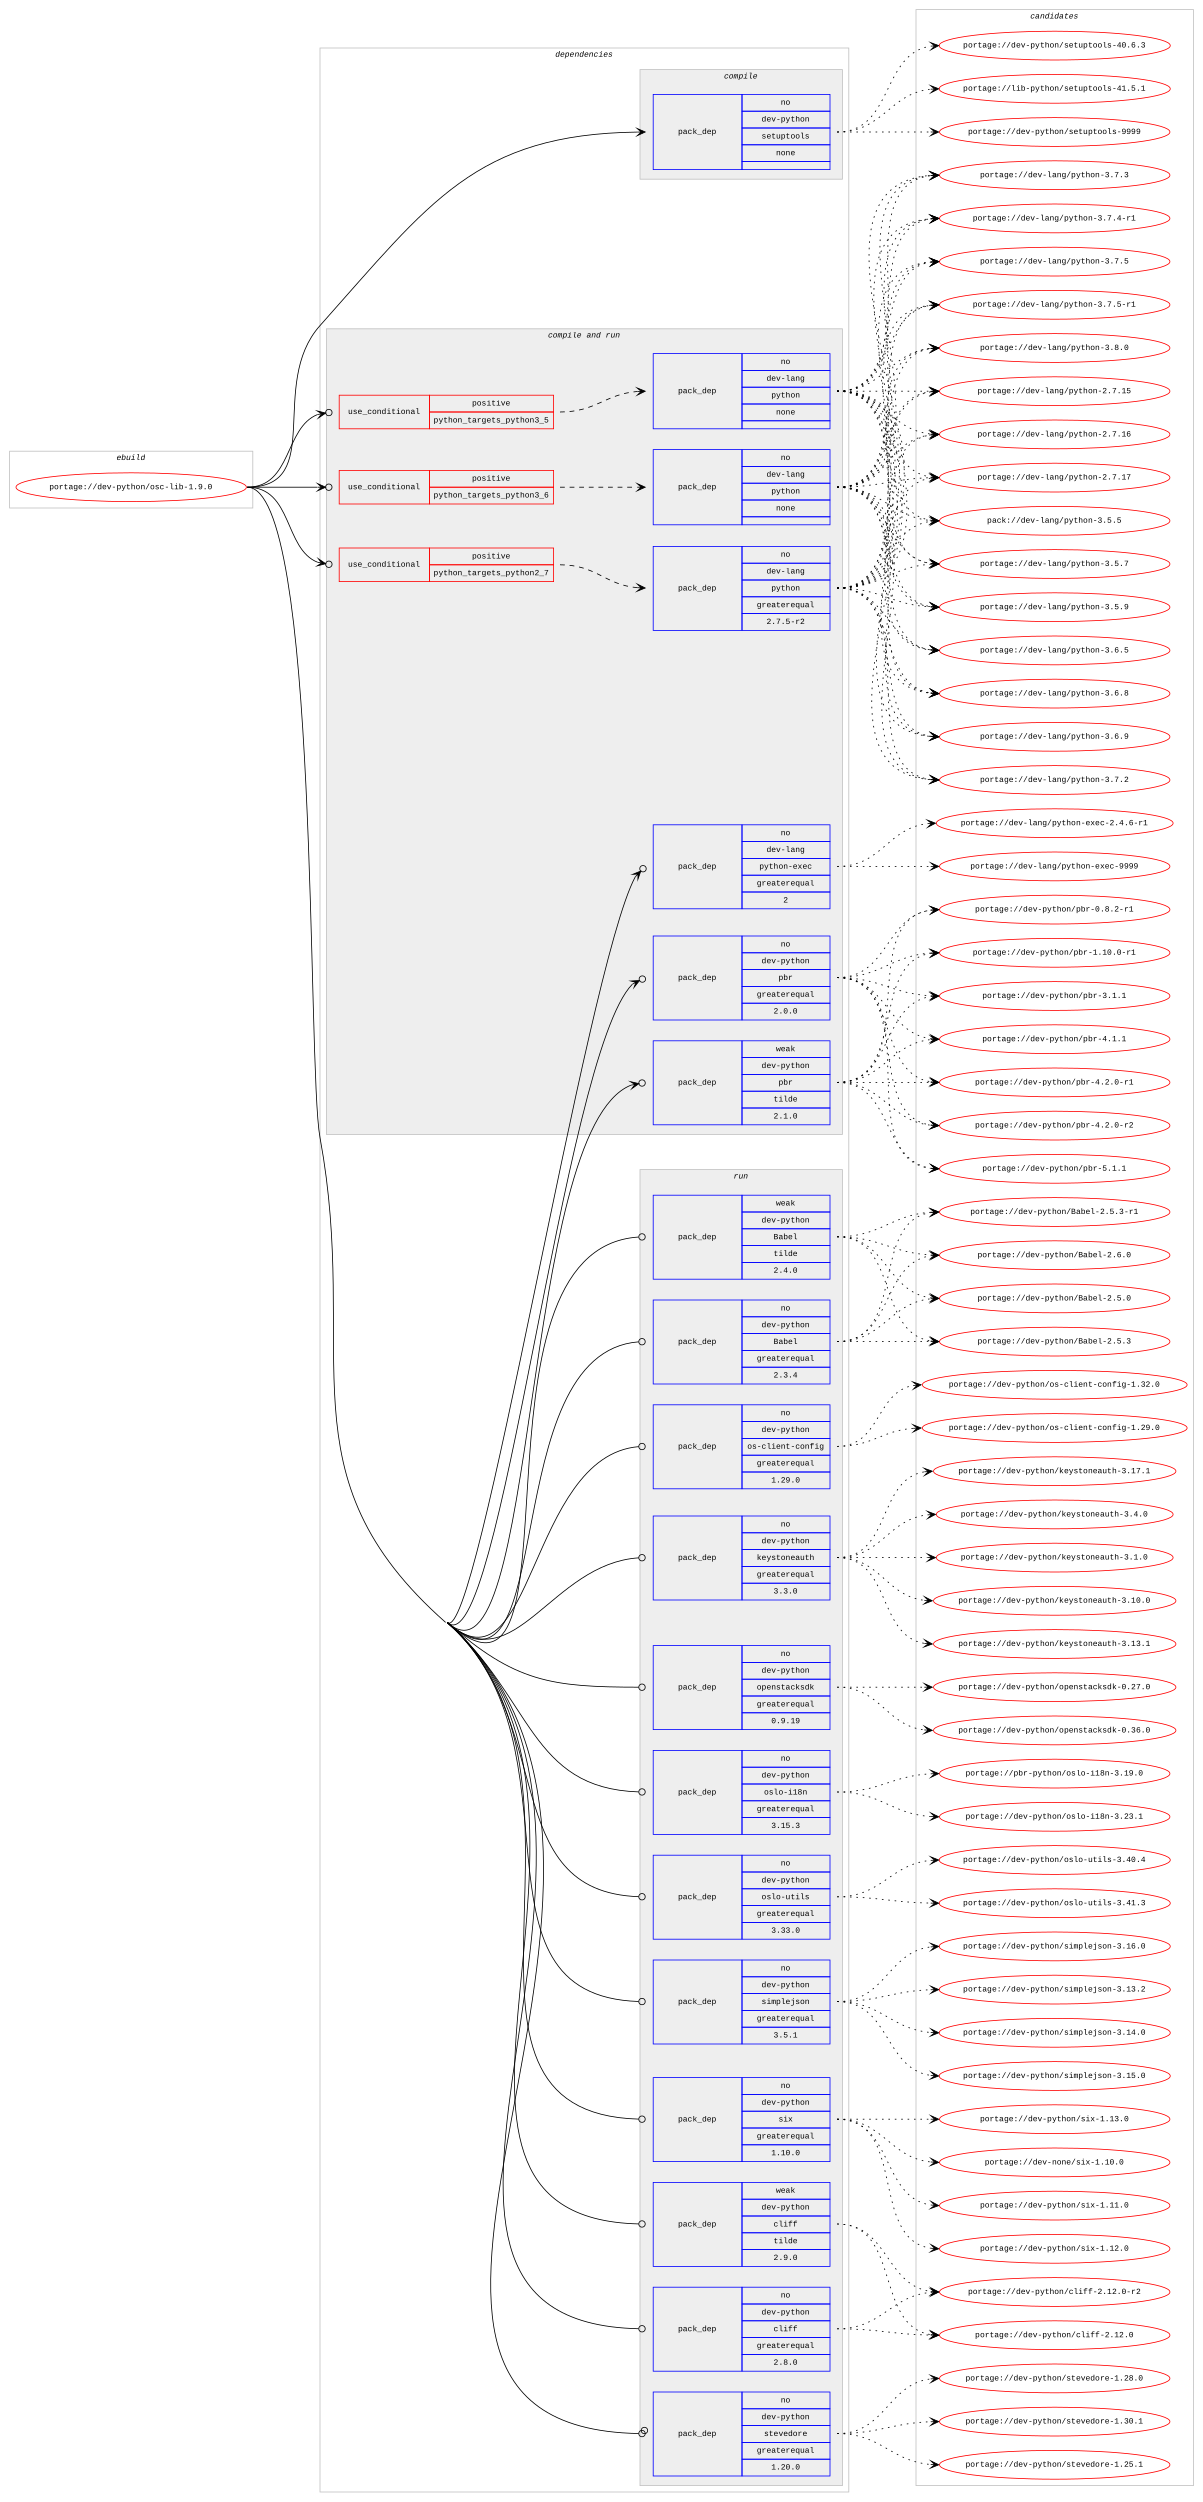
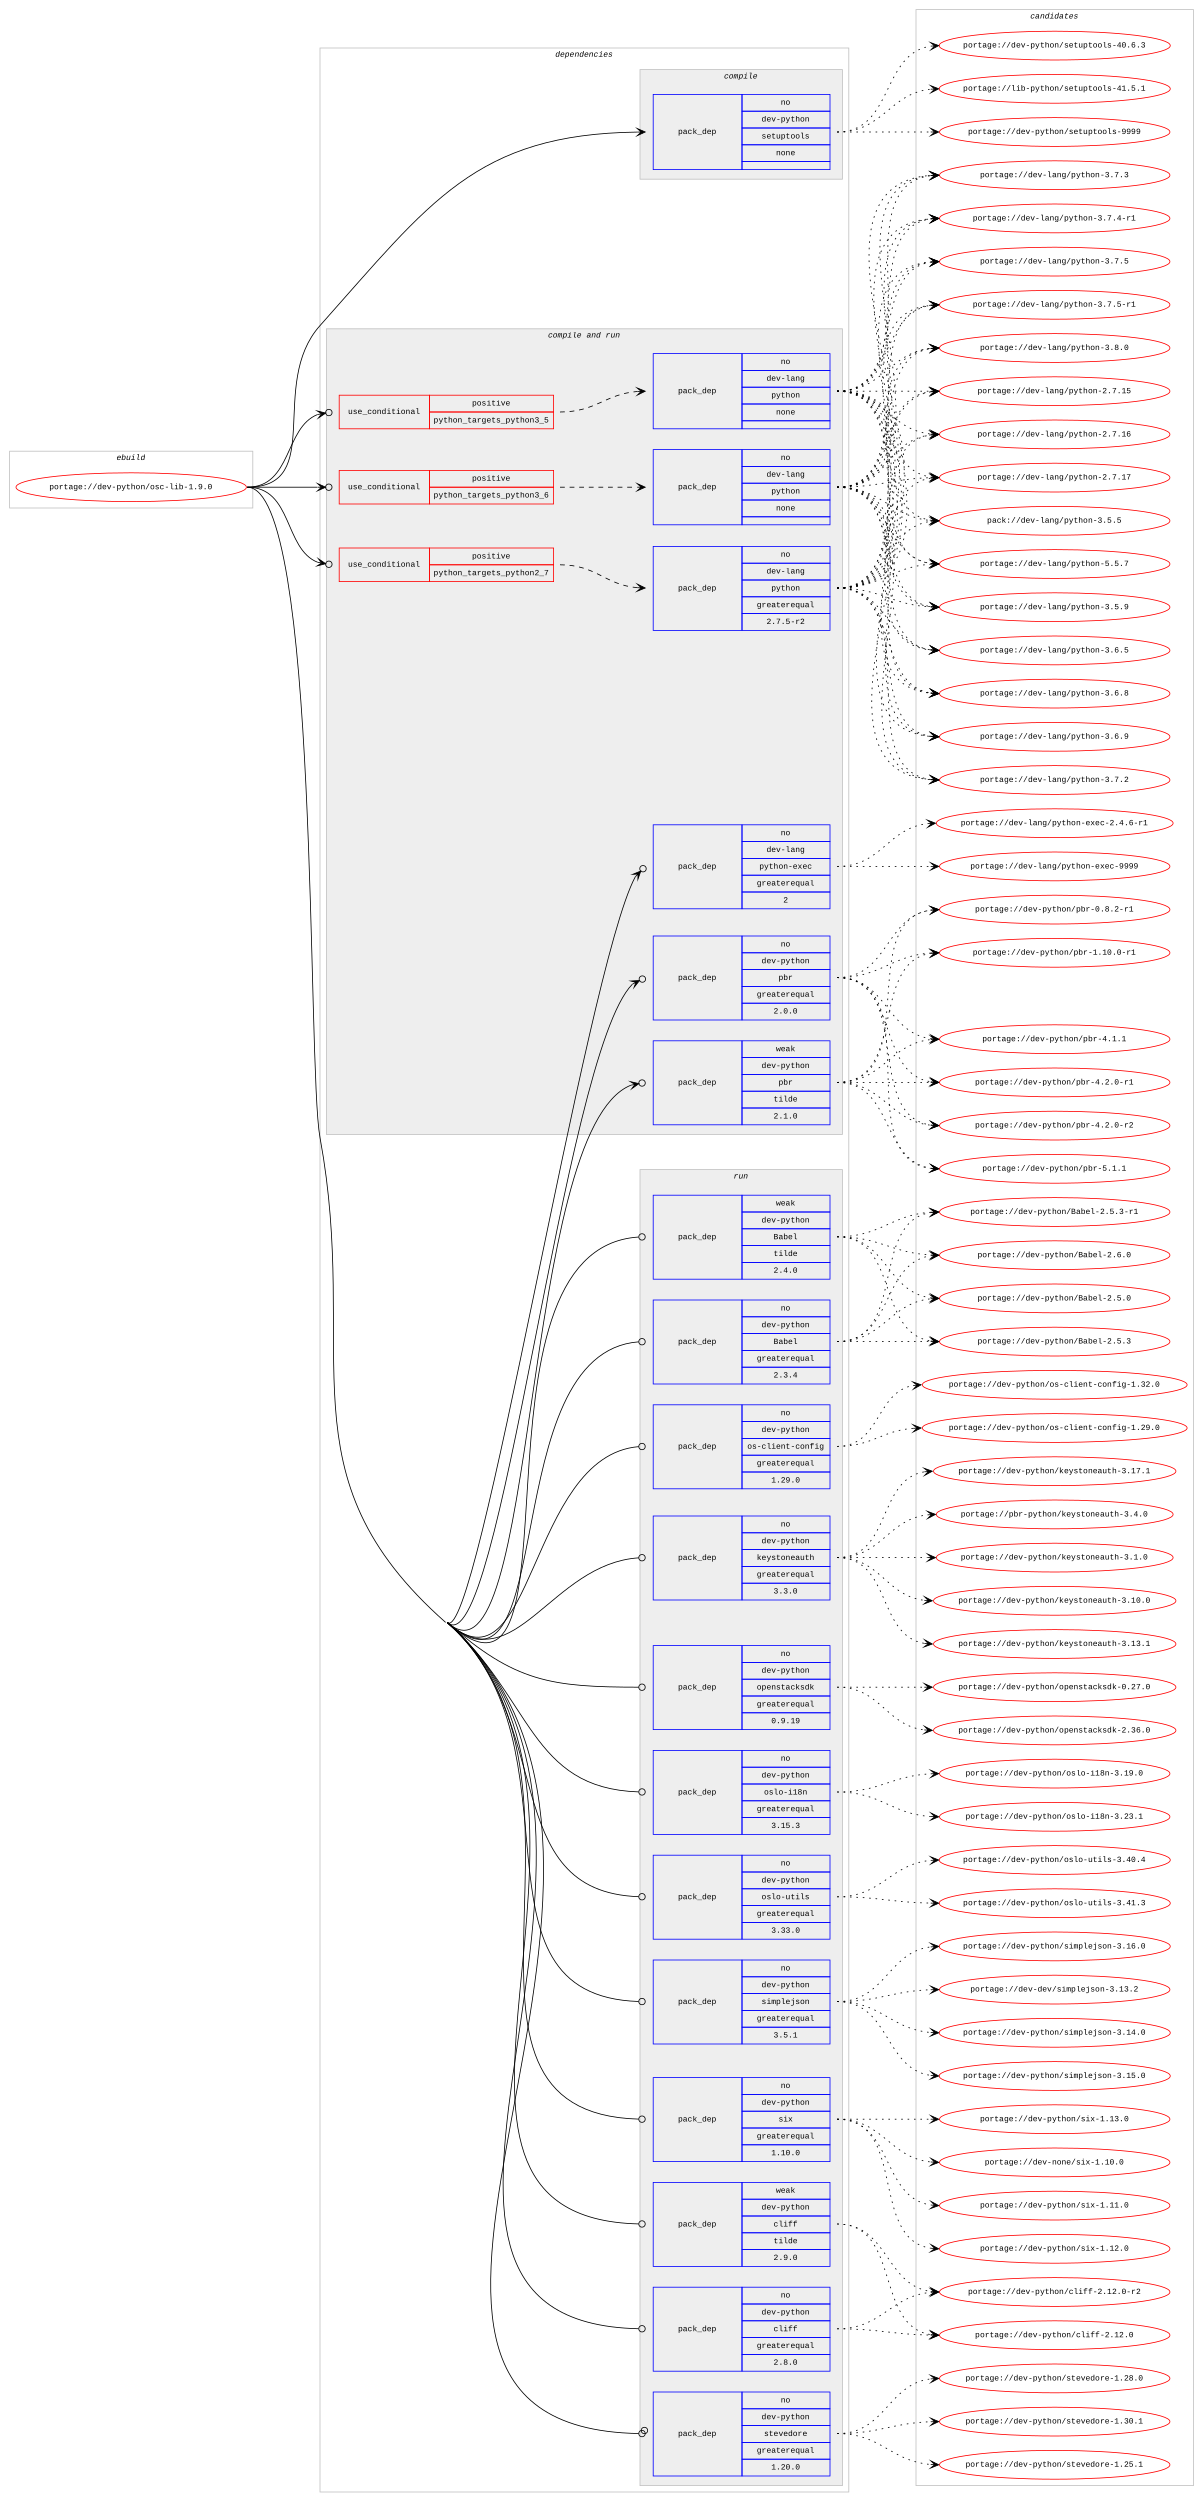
(1055, 564) -> (1055, 564)
(1055, 996) -> none
(1055, 1514) -> (1055, 1514)
(1055, 1730) -> (1055, 1730)
(1055, 1774) -> (1055, 1774)
(1055, 1990) -> (1055, 1990)
